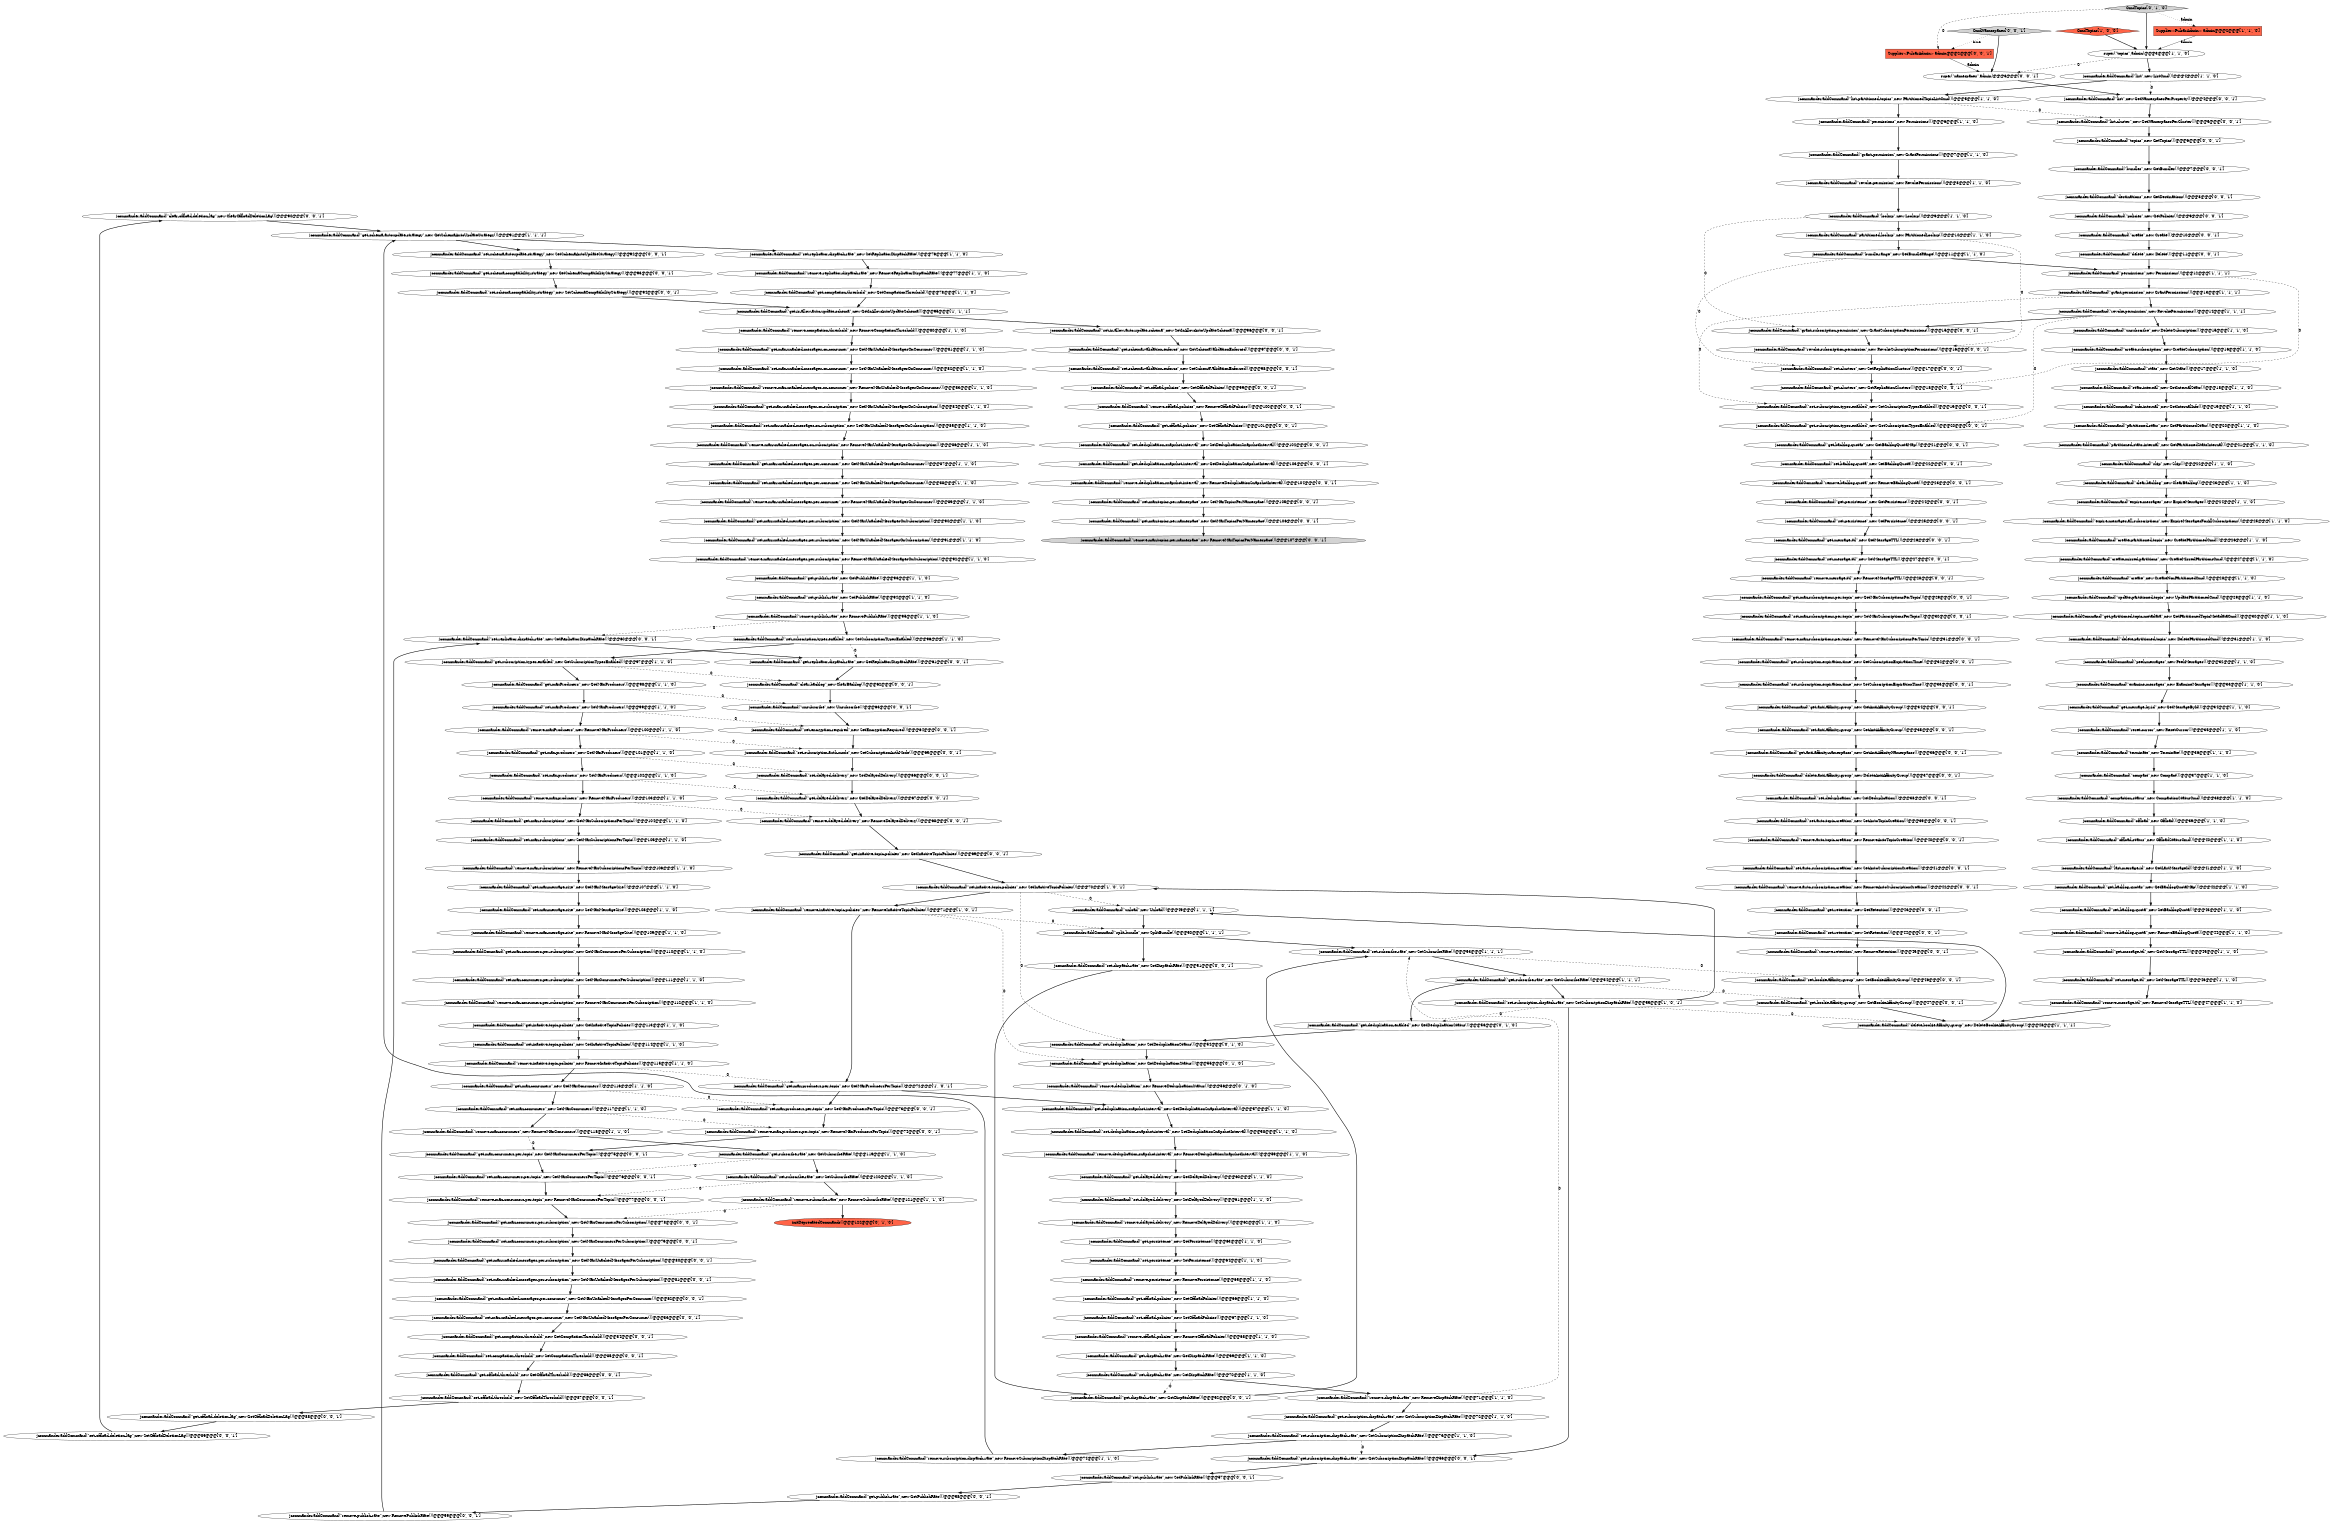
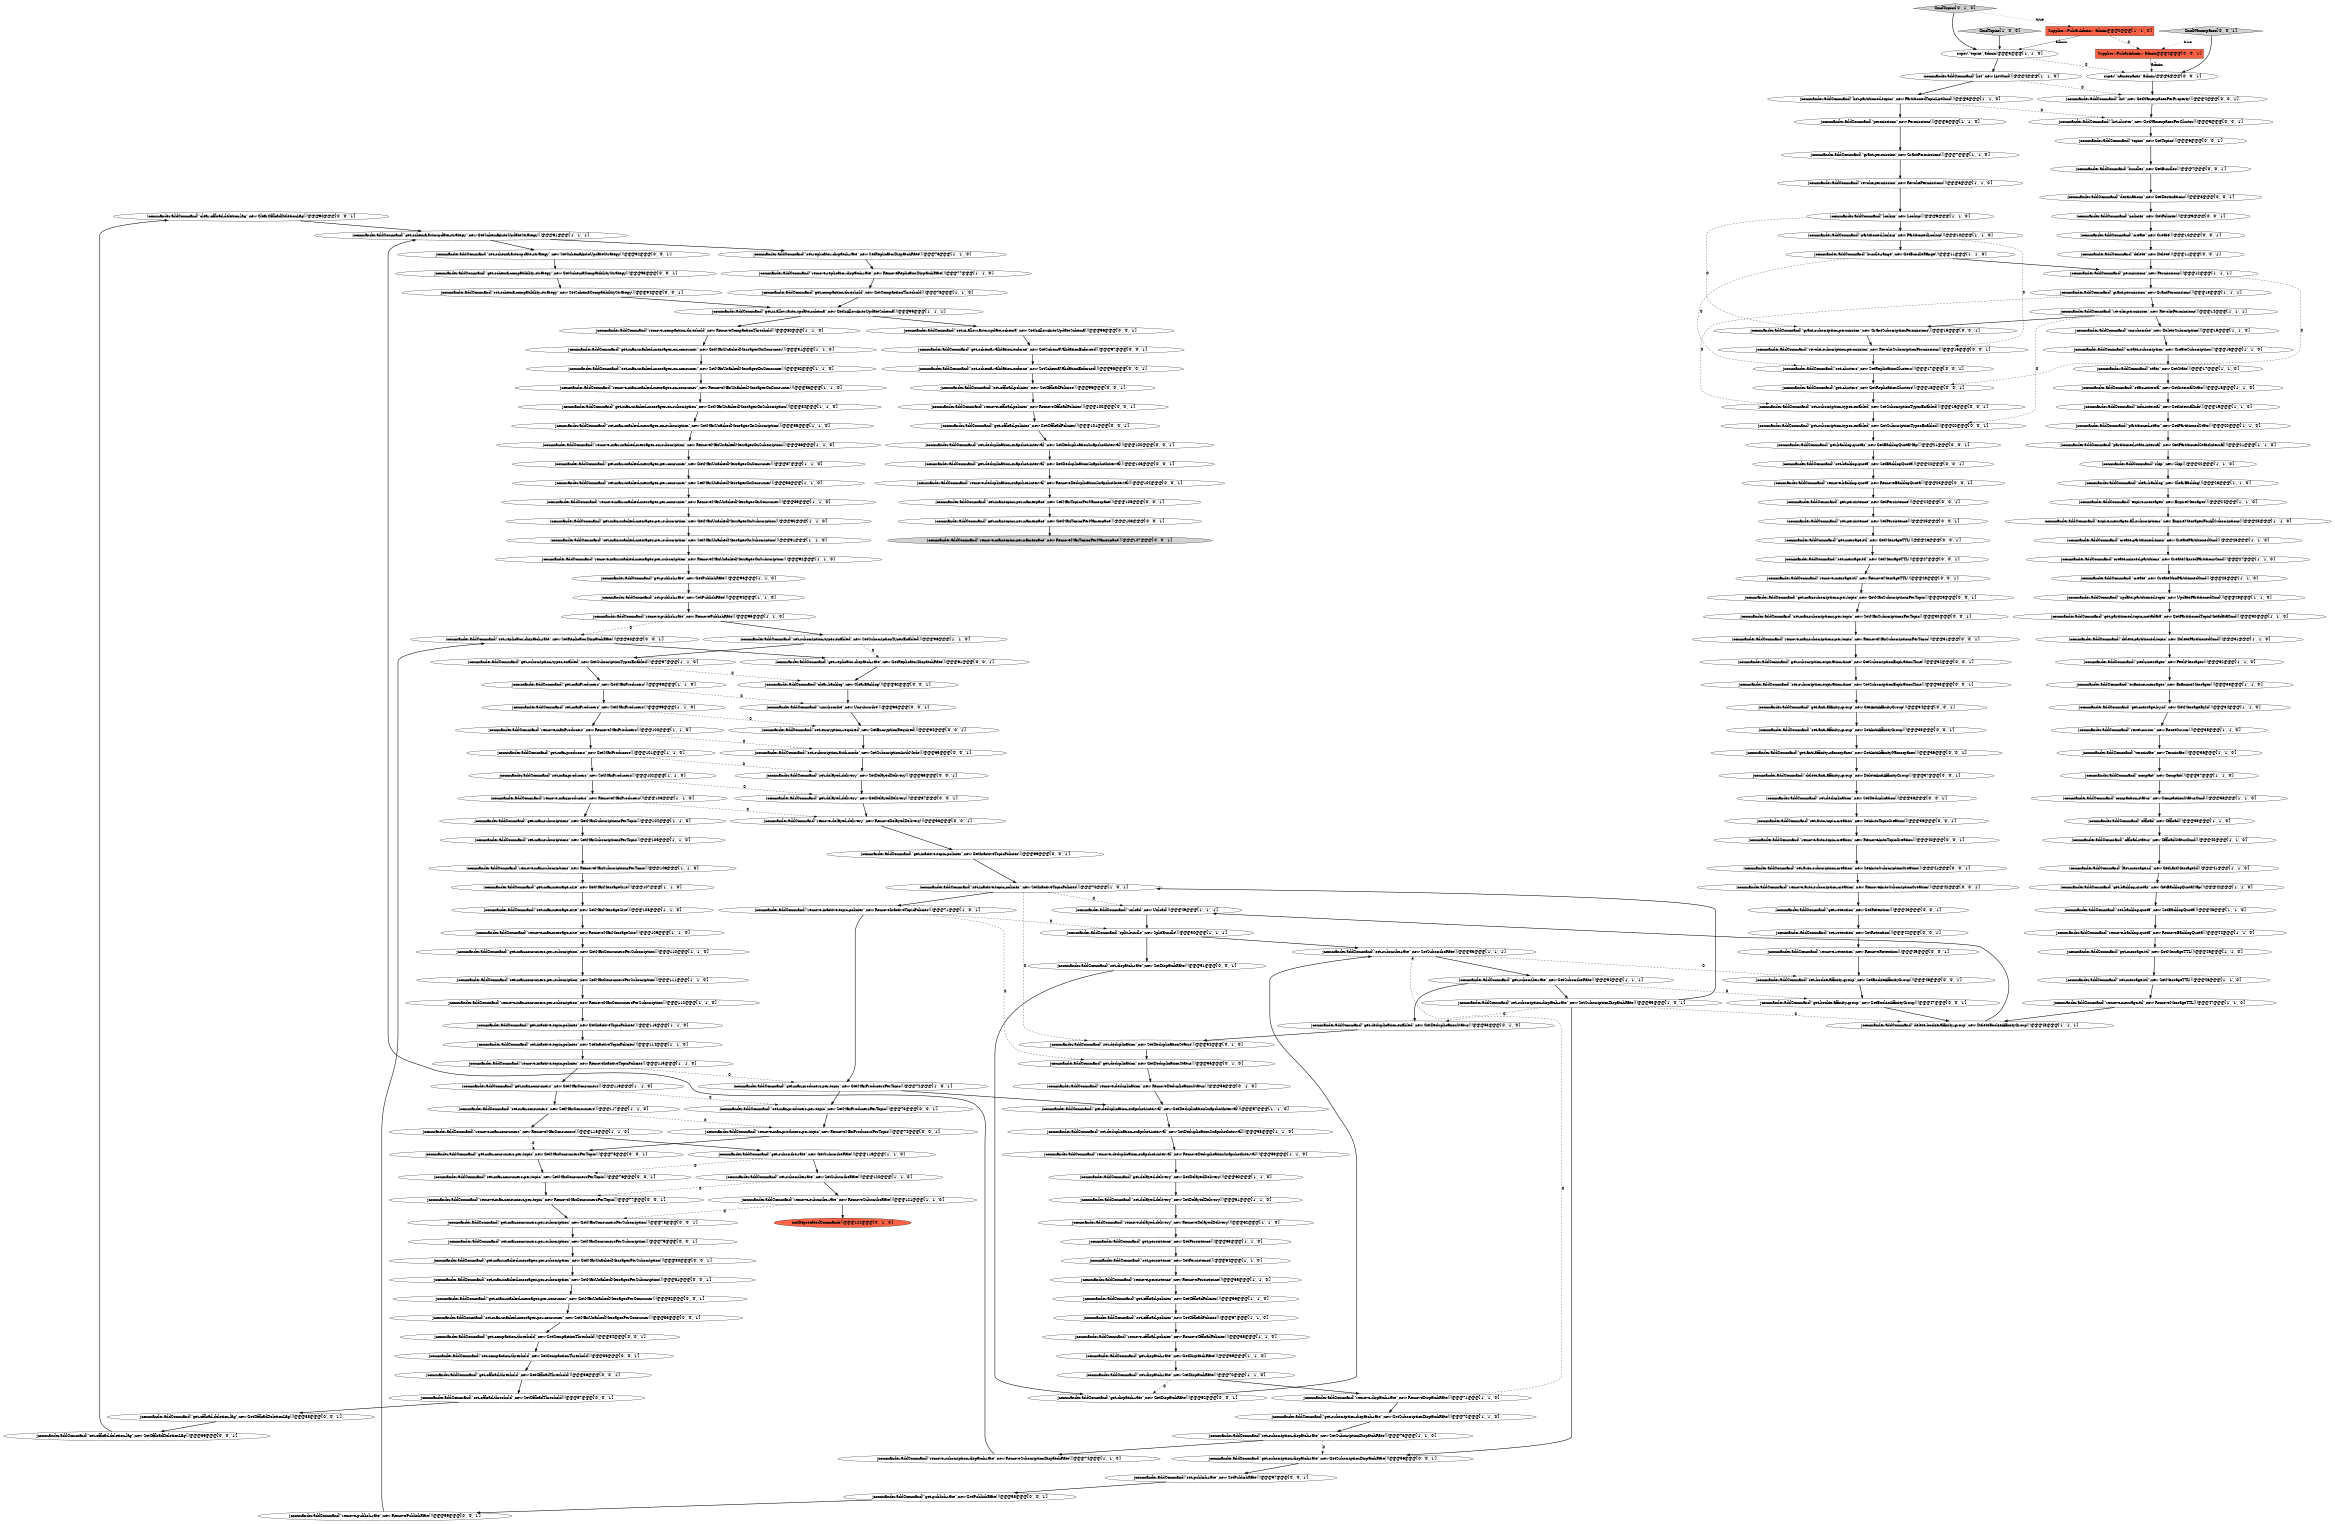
(2016, 14) -> (2124, 42)
(2186, 20) -> (2040, 20)
(2098, 31) -> (2000, 31)
